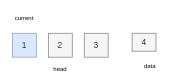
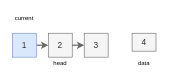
none -> (39, 45)
none -> (75, 45)
(150, 66) -> (144, 63)
(60, 69) -> (60, 63)
